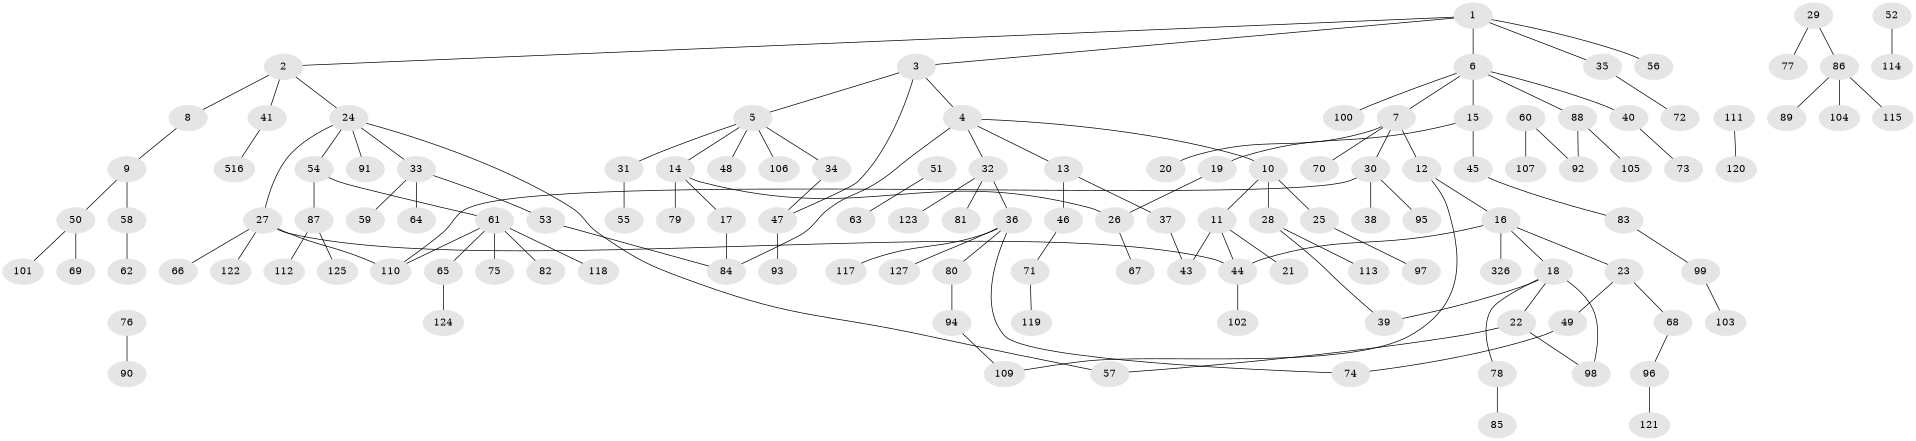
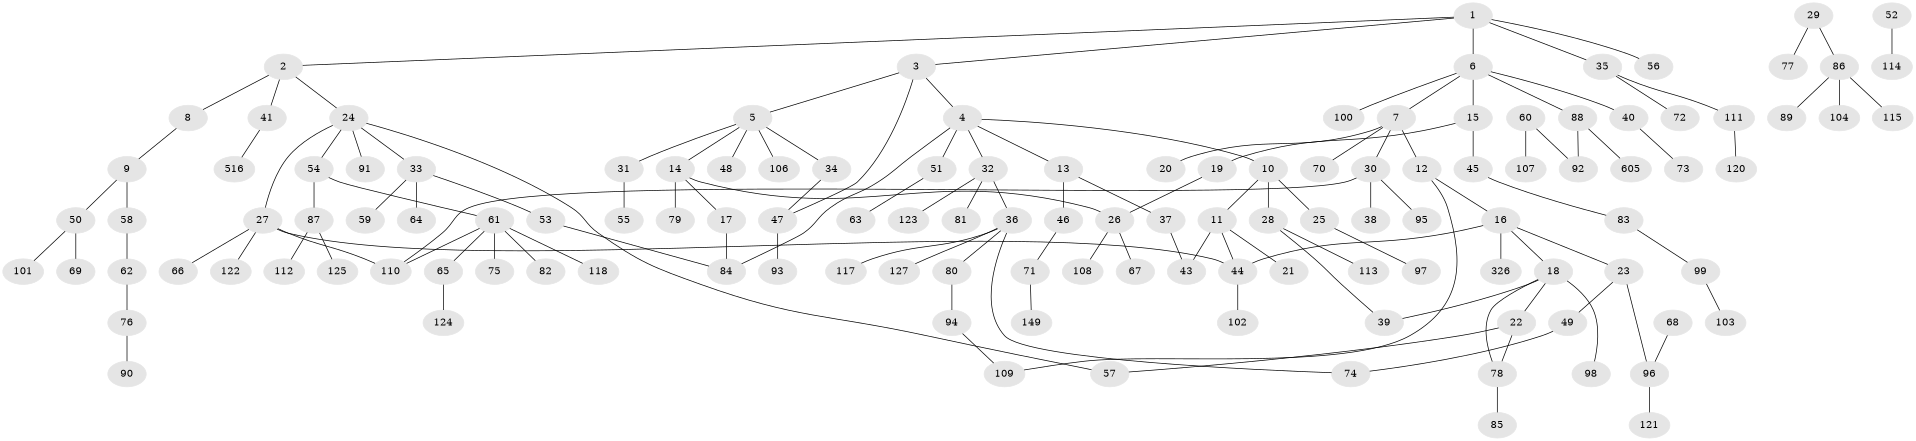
none -> (1668, 93)
none -> (950, 144)
(1631, 169) -> (1631, 169)
none -> (1083, 272)
none -> (127, 297)
(1648, 297) -> (1637, 323)
(1032, 323) -> (1032, 323)
(1554, 348) -> (1506, 351)
